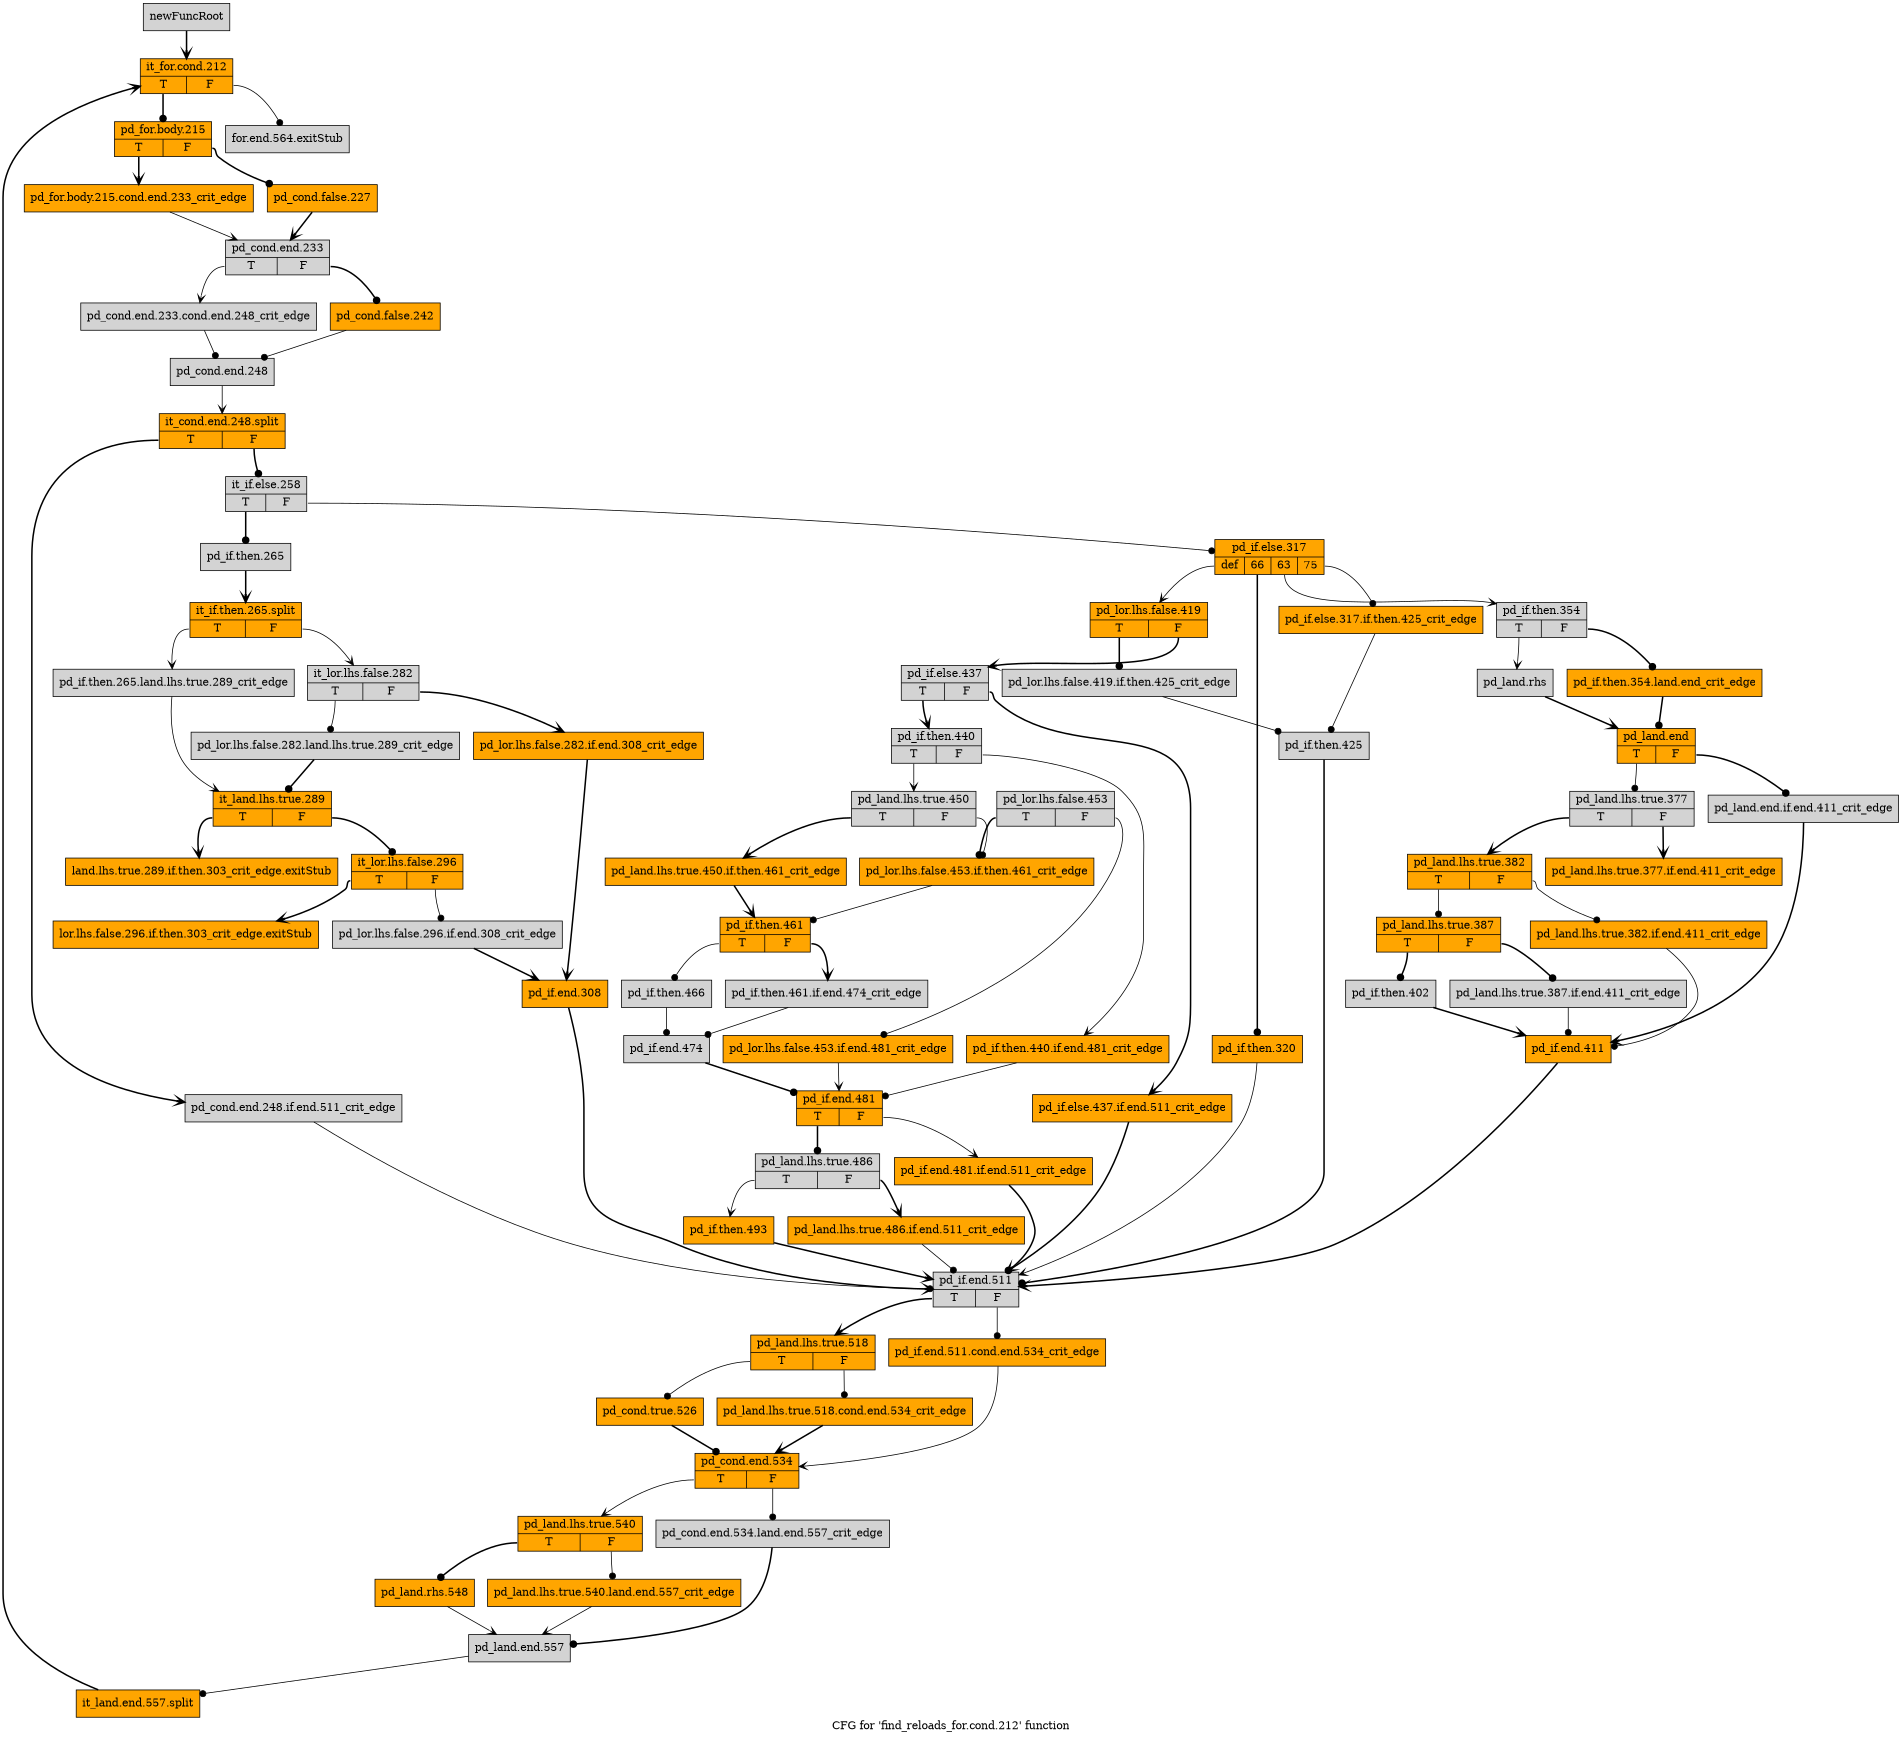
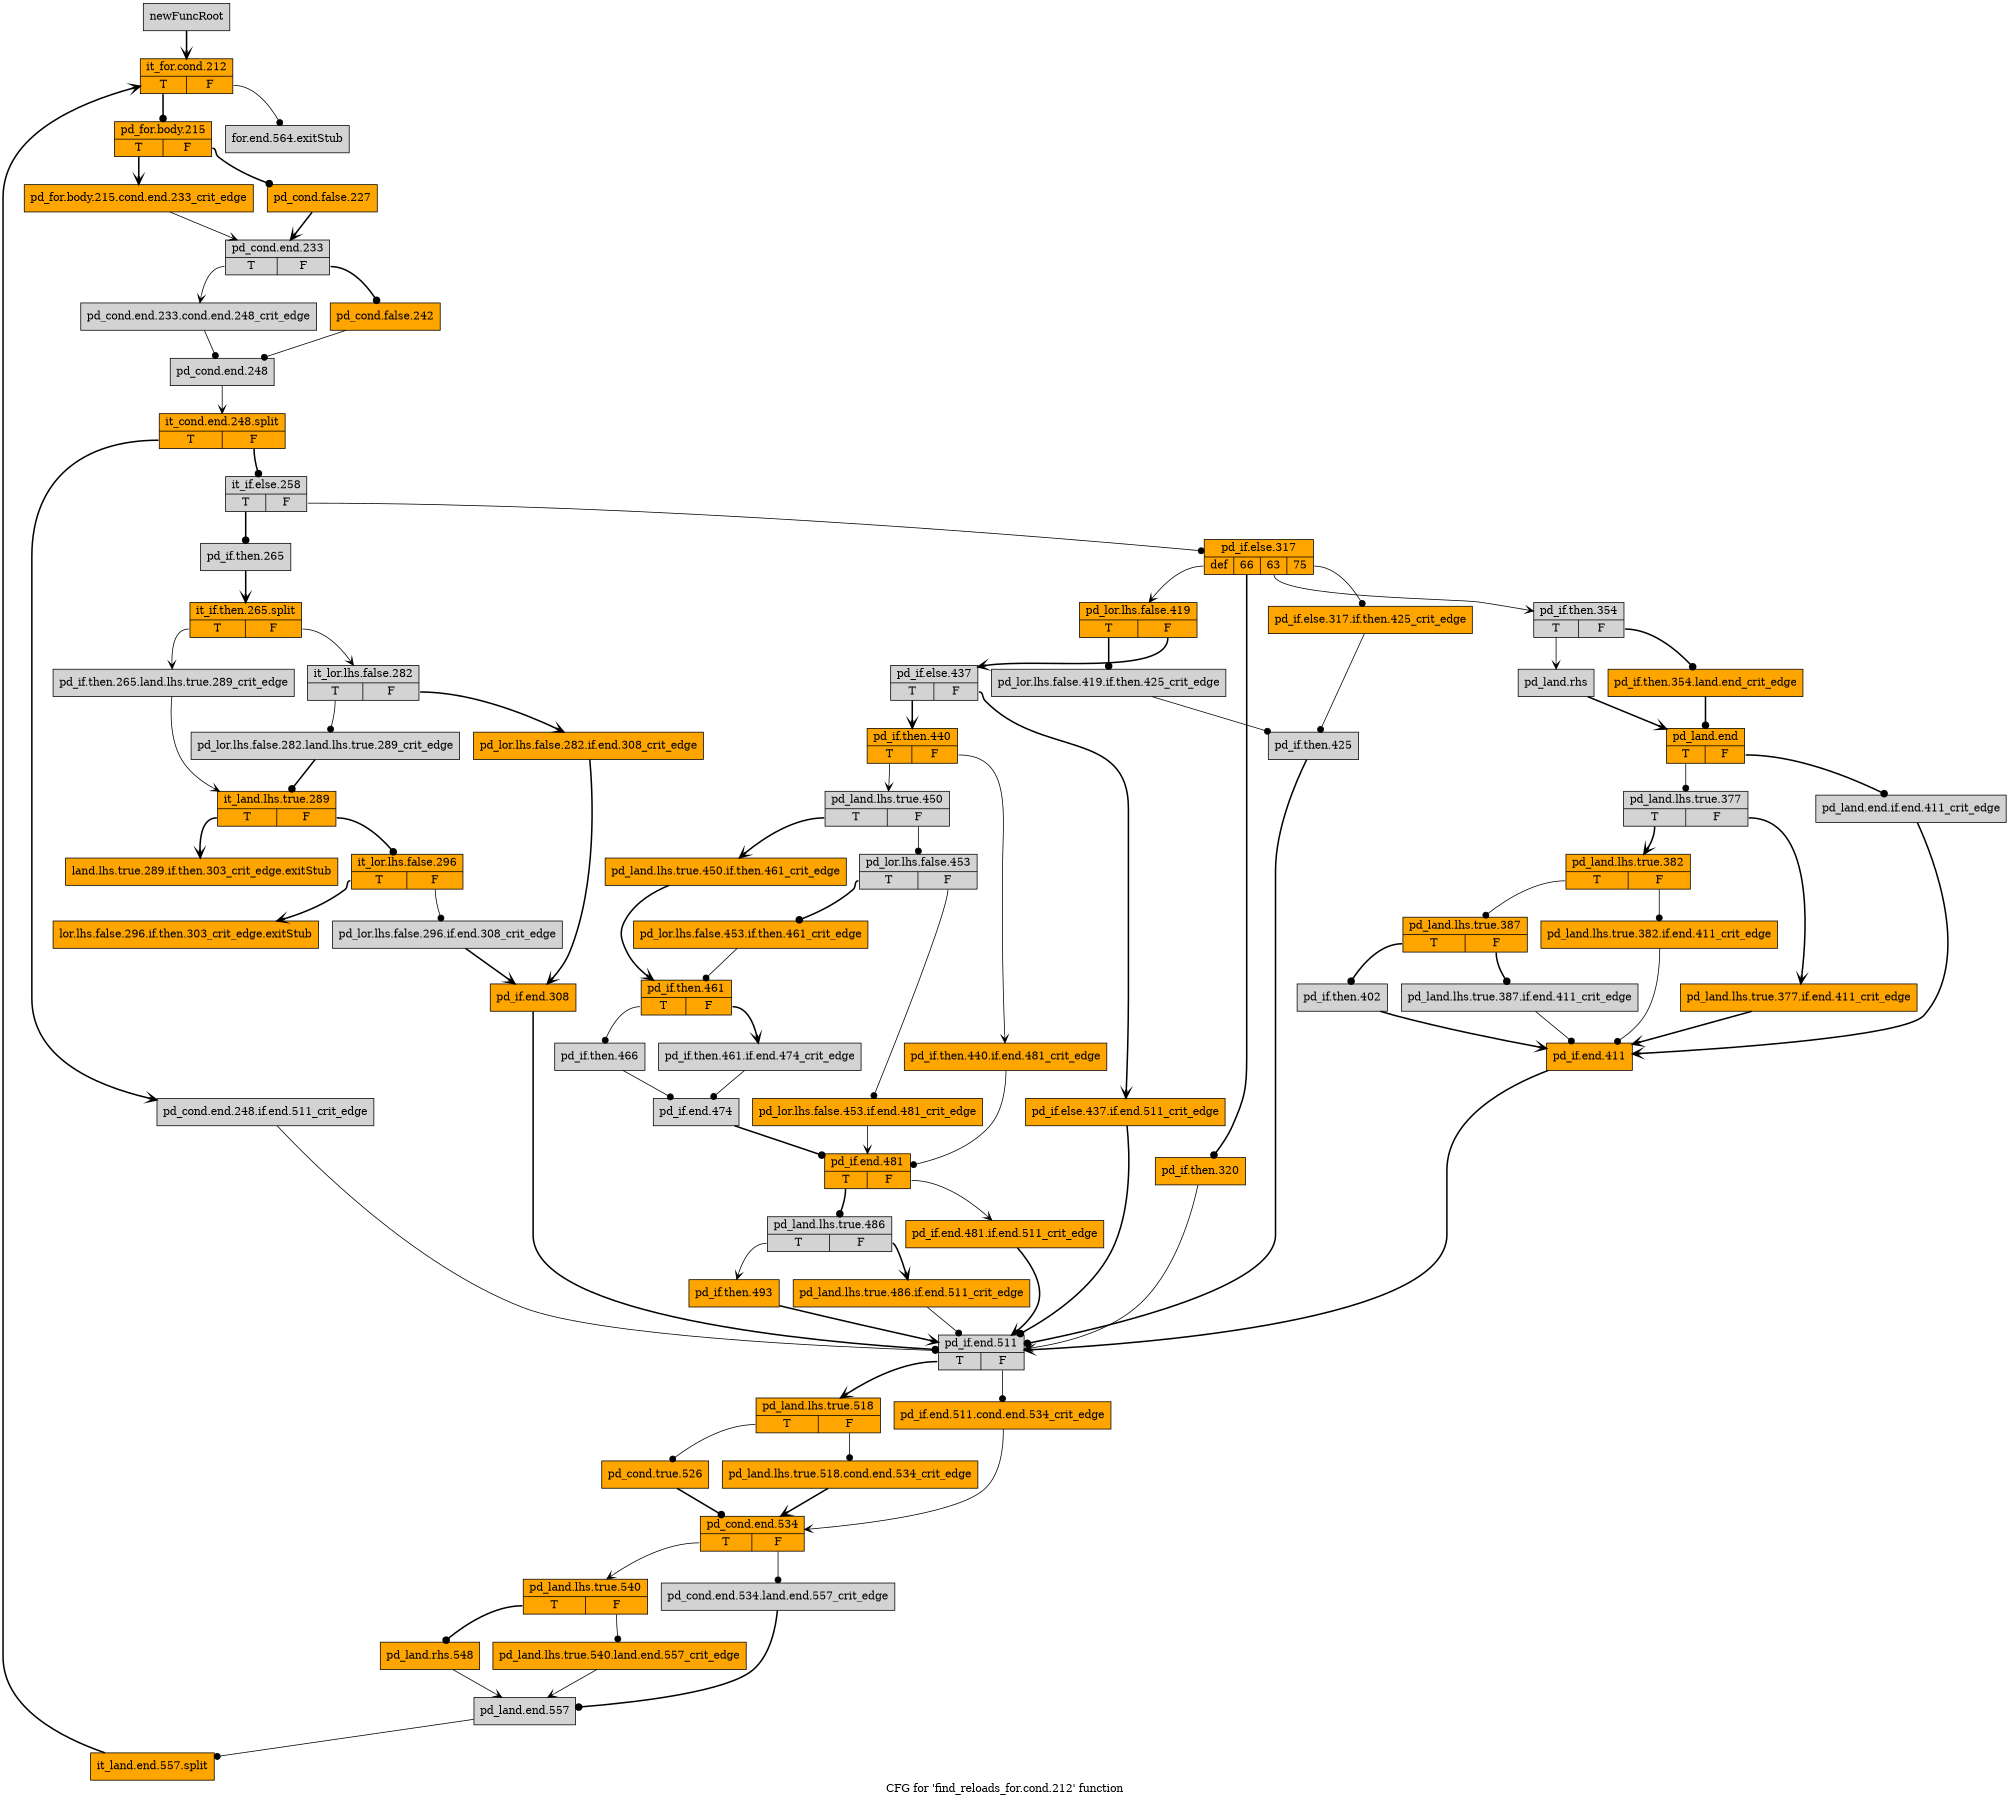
(937, 746) -> (912, 746)
(987, 832) -> (918, 837)
none -> (1696, 1027)
(658, 1237) -> (610, 1298)
